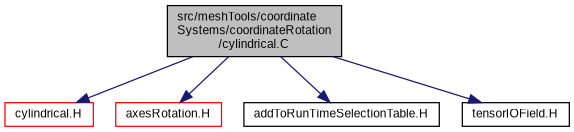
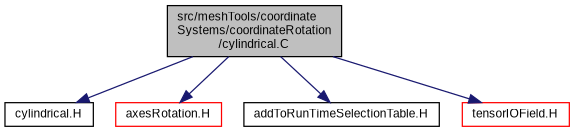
(49, 114) -> (49, 114)
(516, 114) -> (516, 114)
